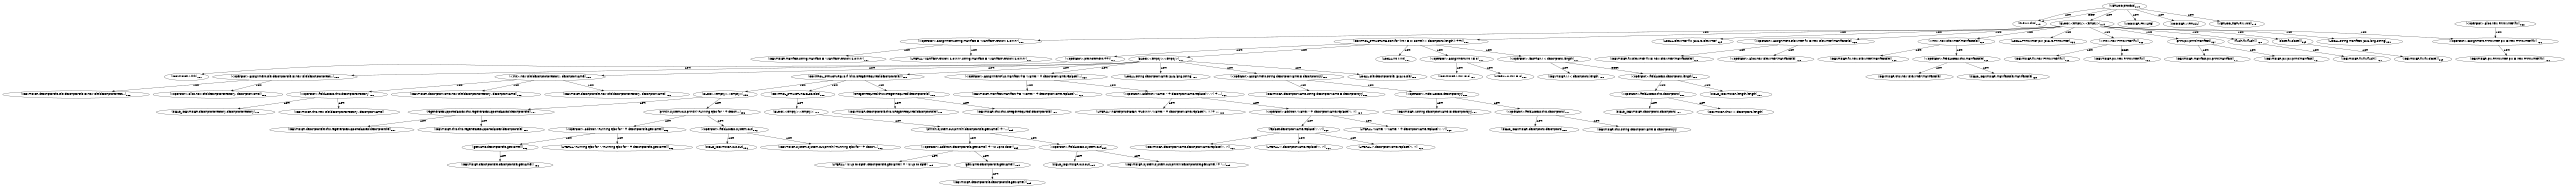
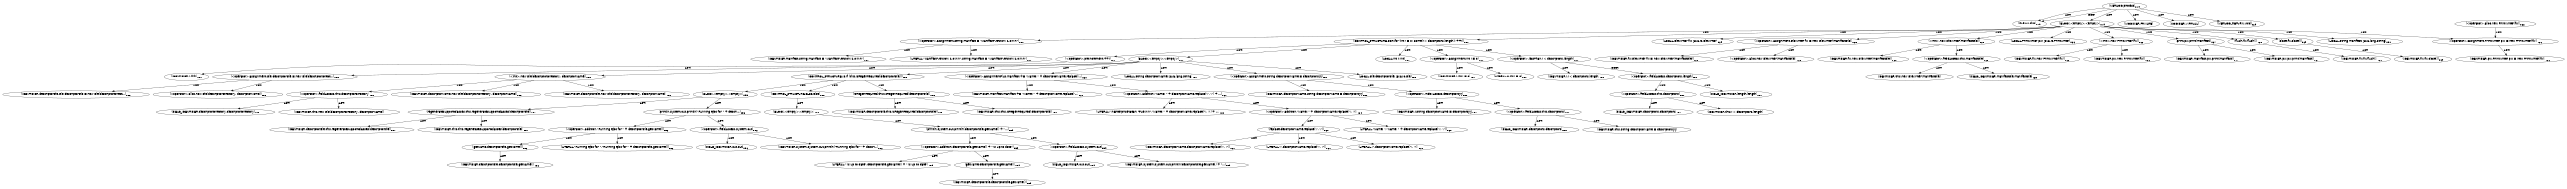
(2254, 24) -> (2254, 24)
(2126, 50) -> (2126, 50)
